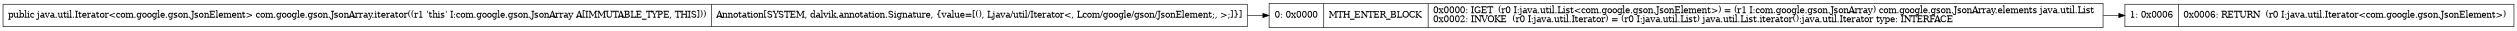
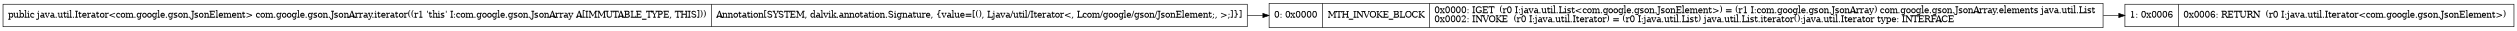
(1375, 15) -> (1376, 15)
